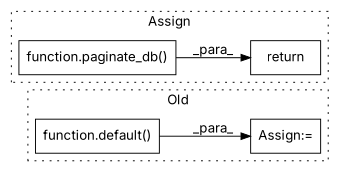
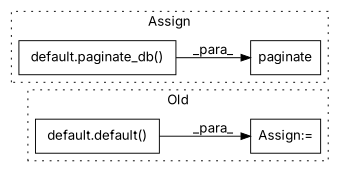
(97, 58) -> (97, 58)
(286, 58) -> (286, 58)
(97, 136) -> (97, 136)
